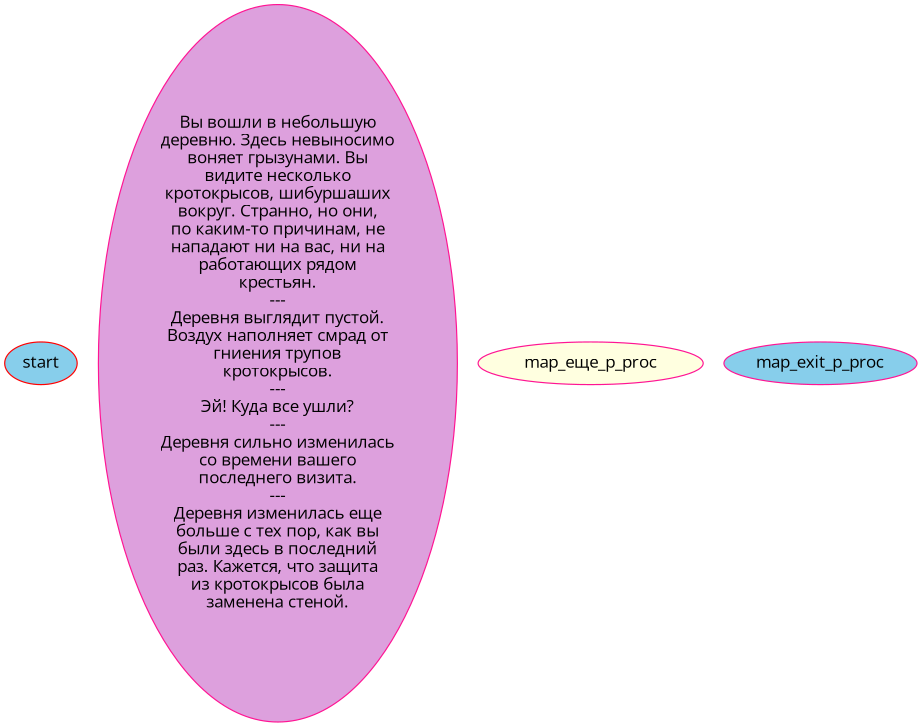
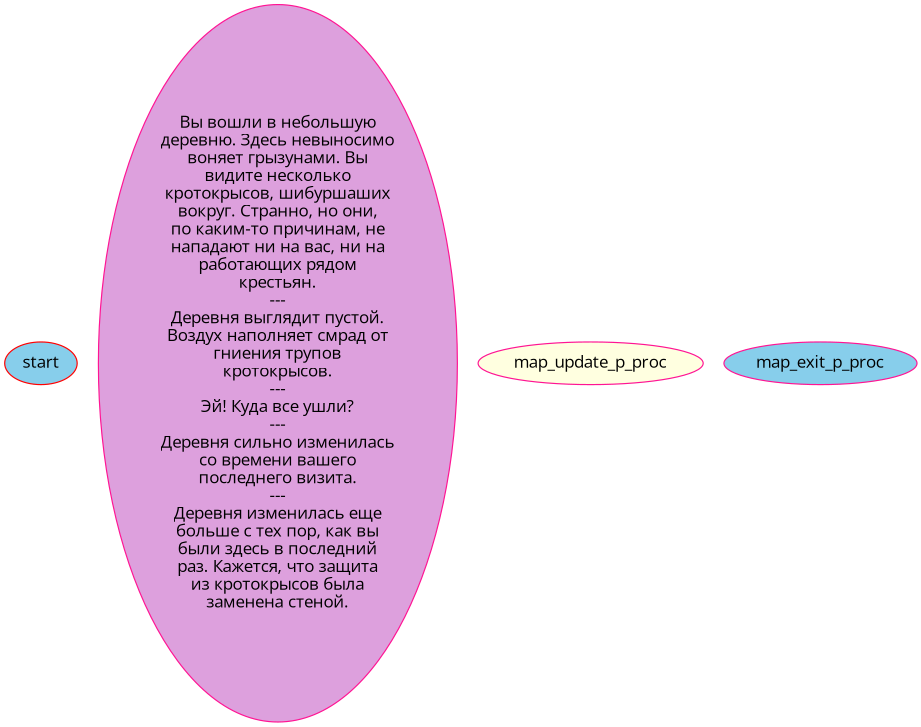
(591, 363) -> (591, 363)
